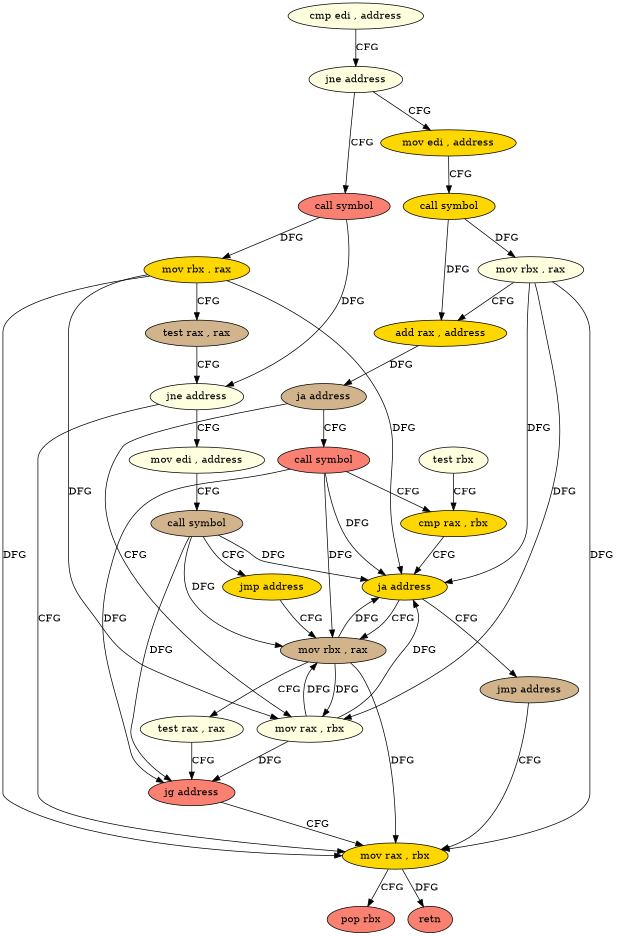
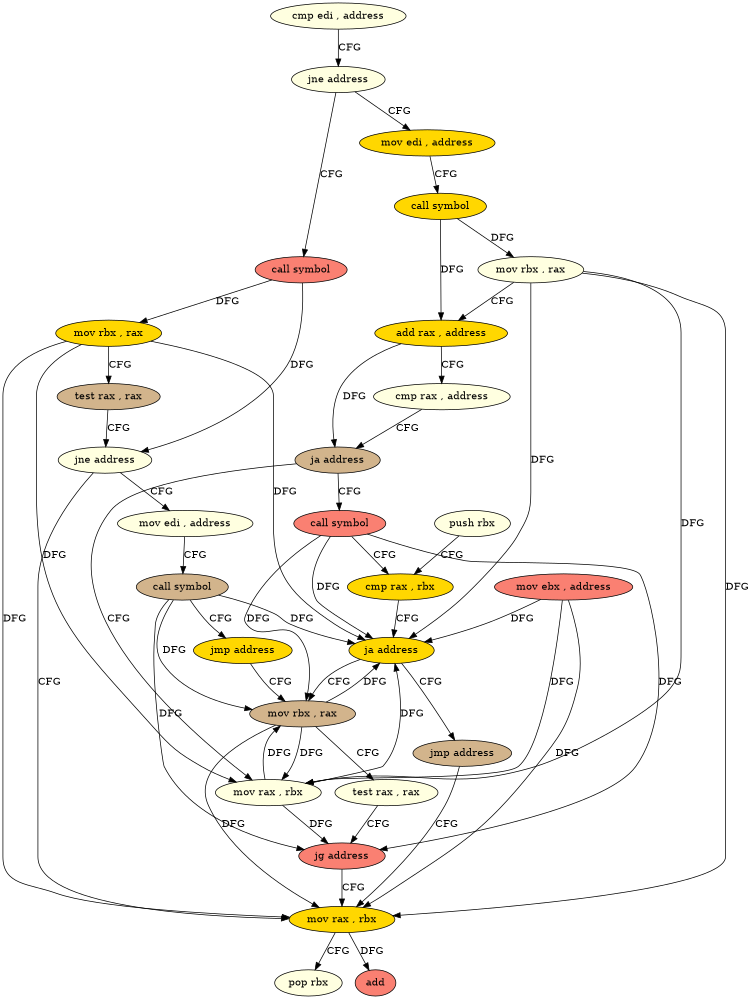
none -> (442, 397)
(454, 460) -> (472, 524)
none -> (564, 587)
(361, 919) -> (308, 983)
(430, 919) -> (376, 983)
